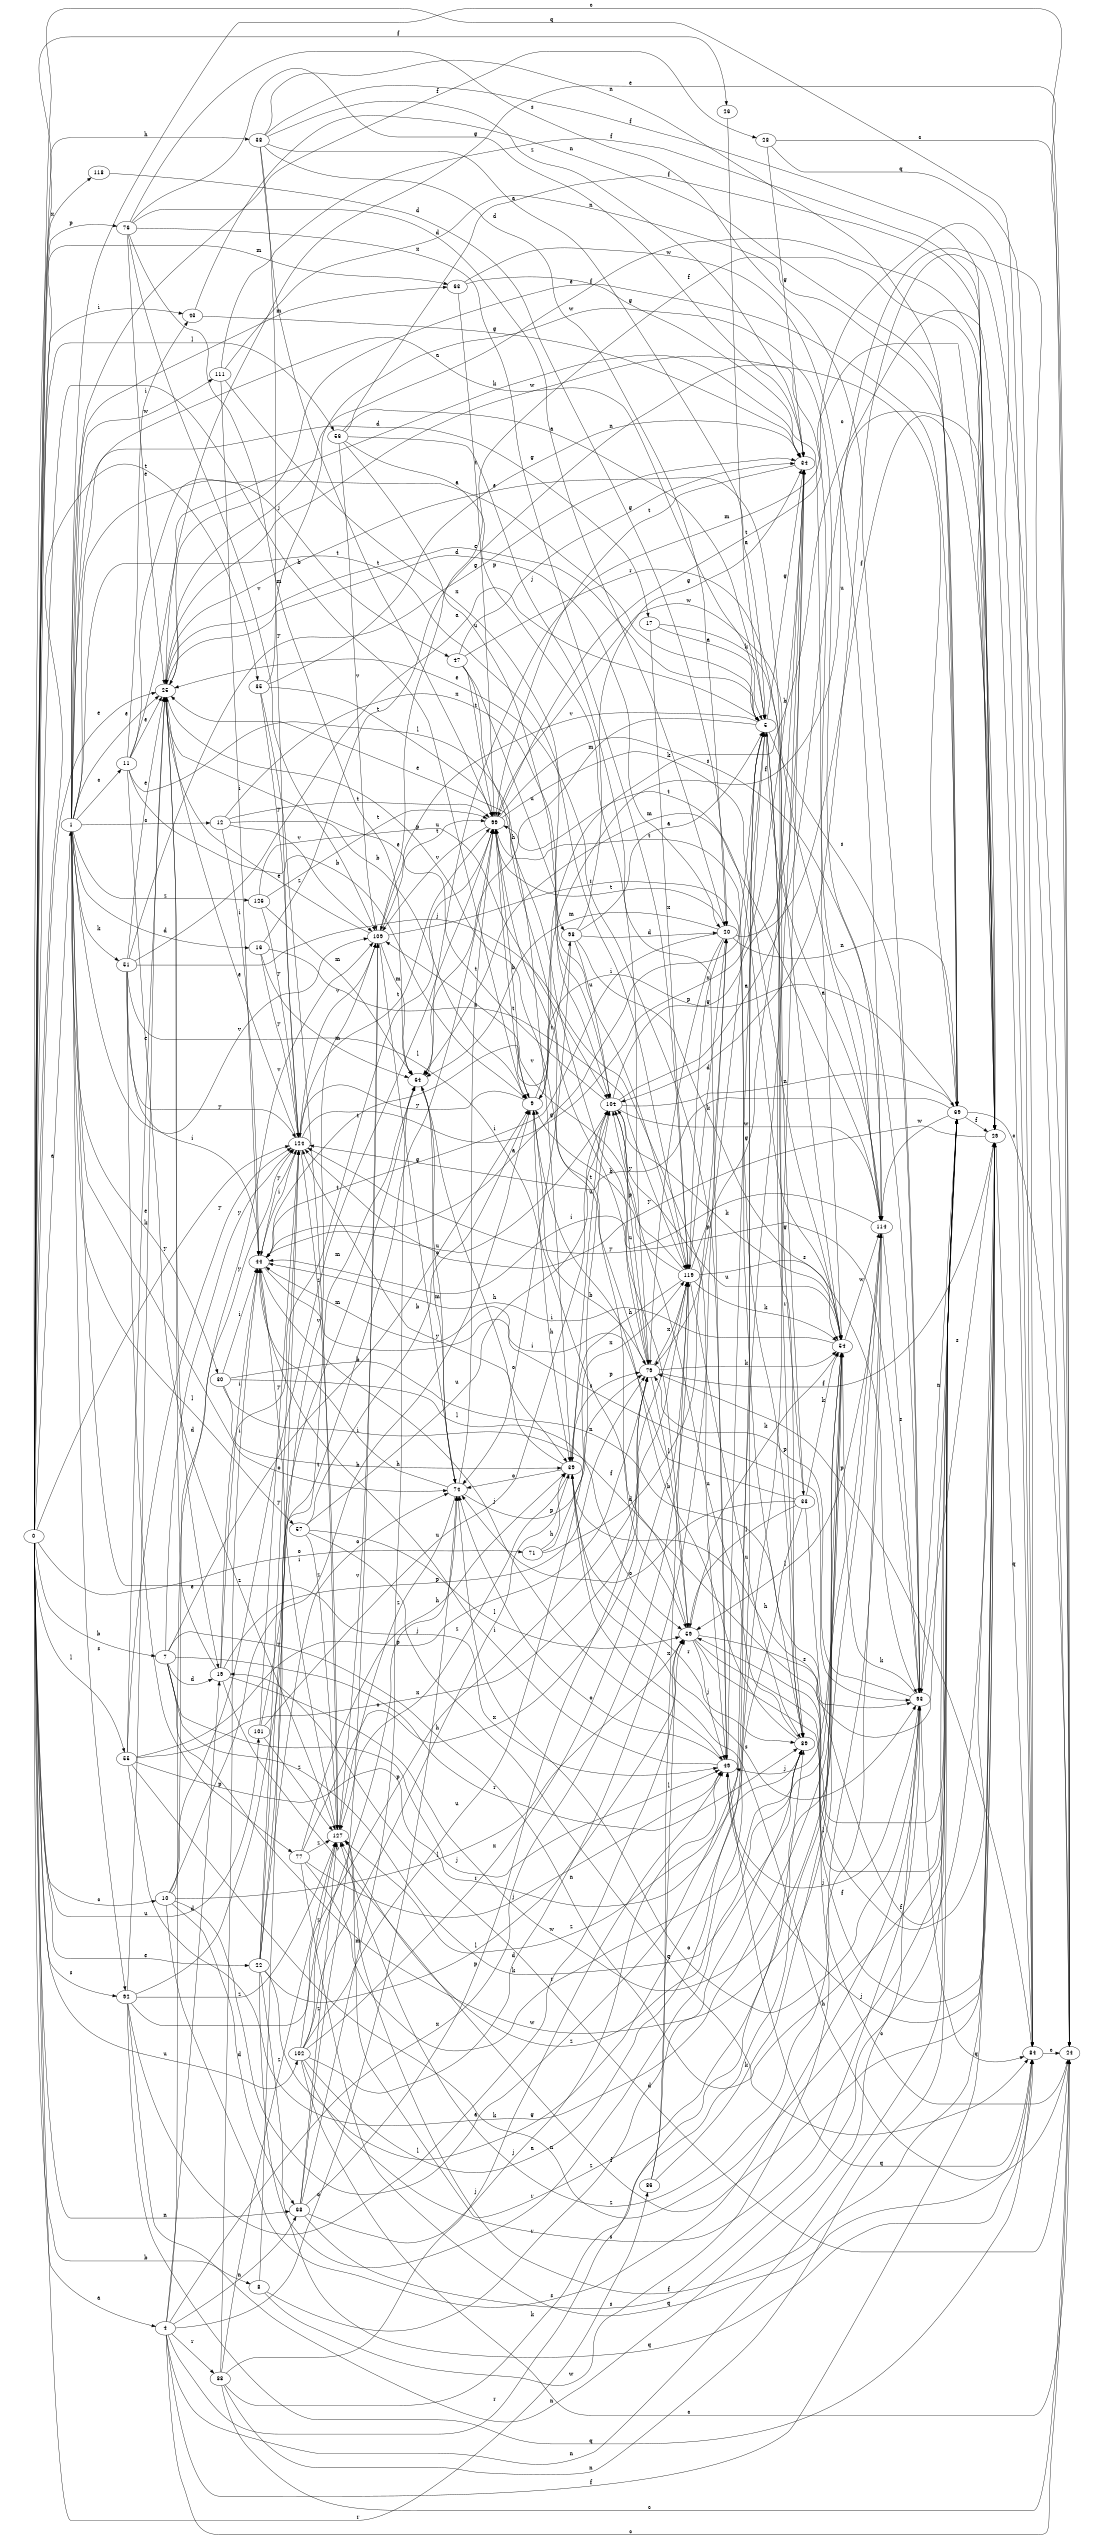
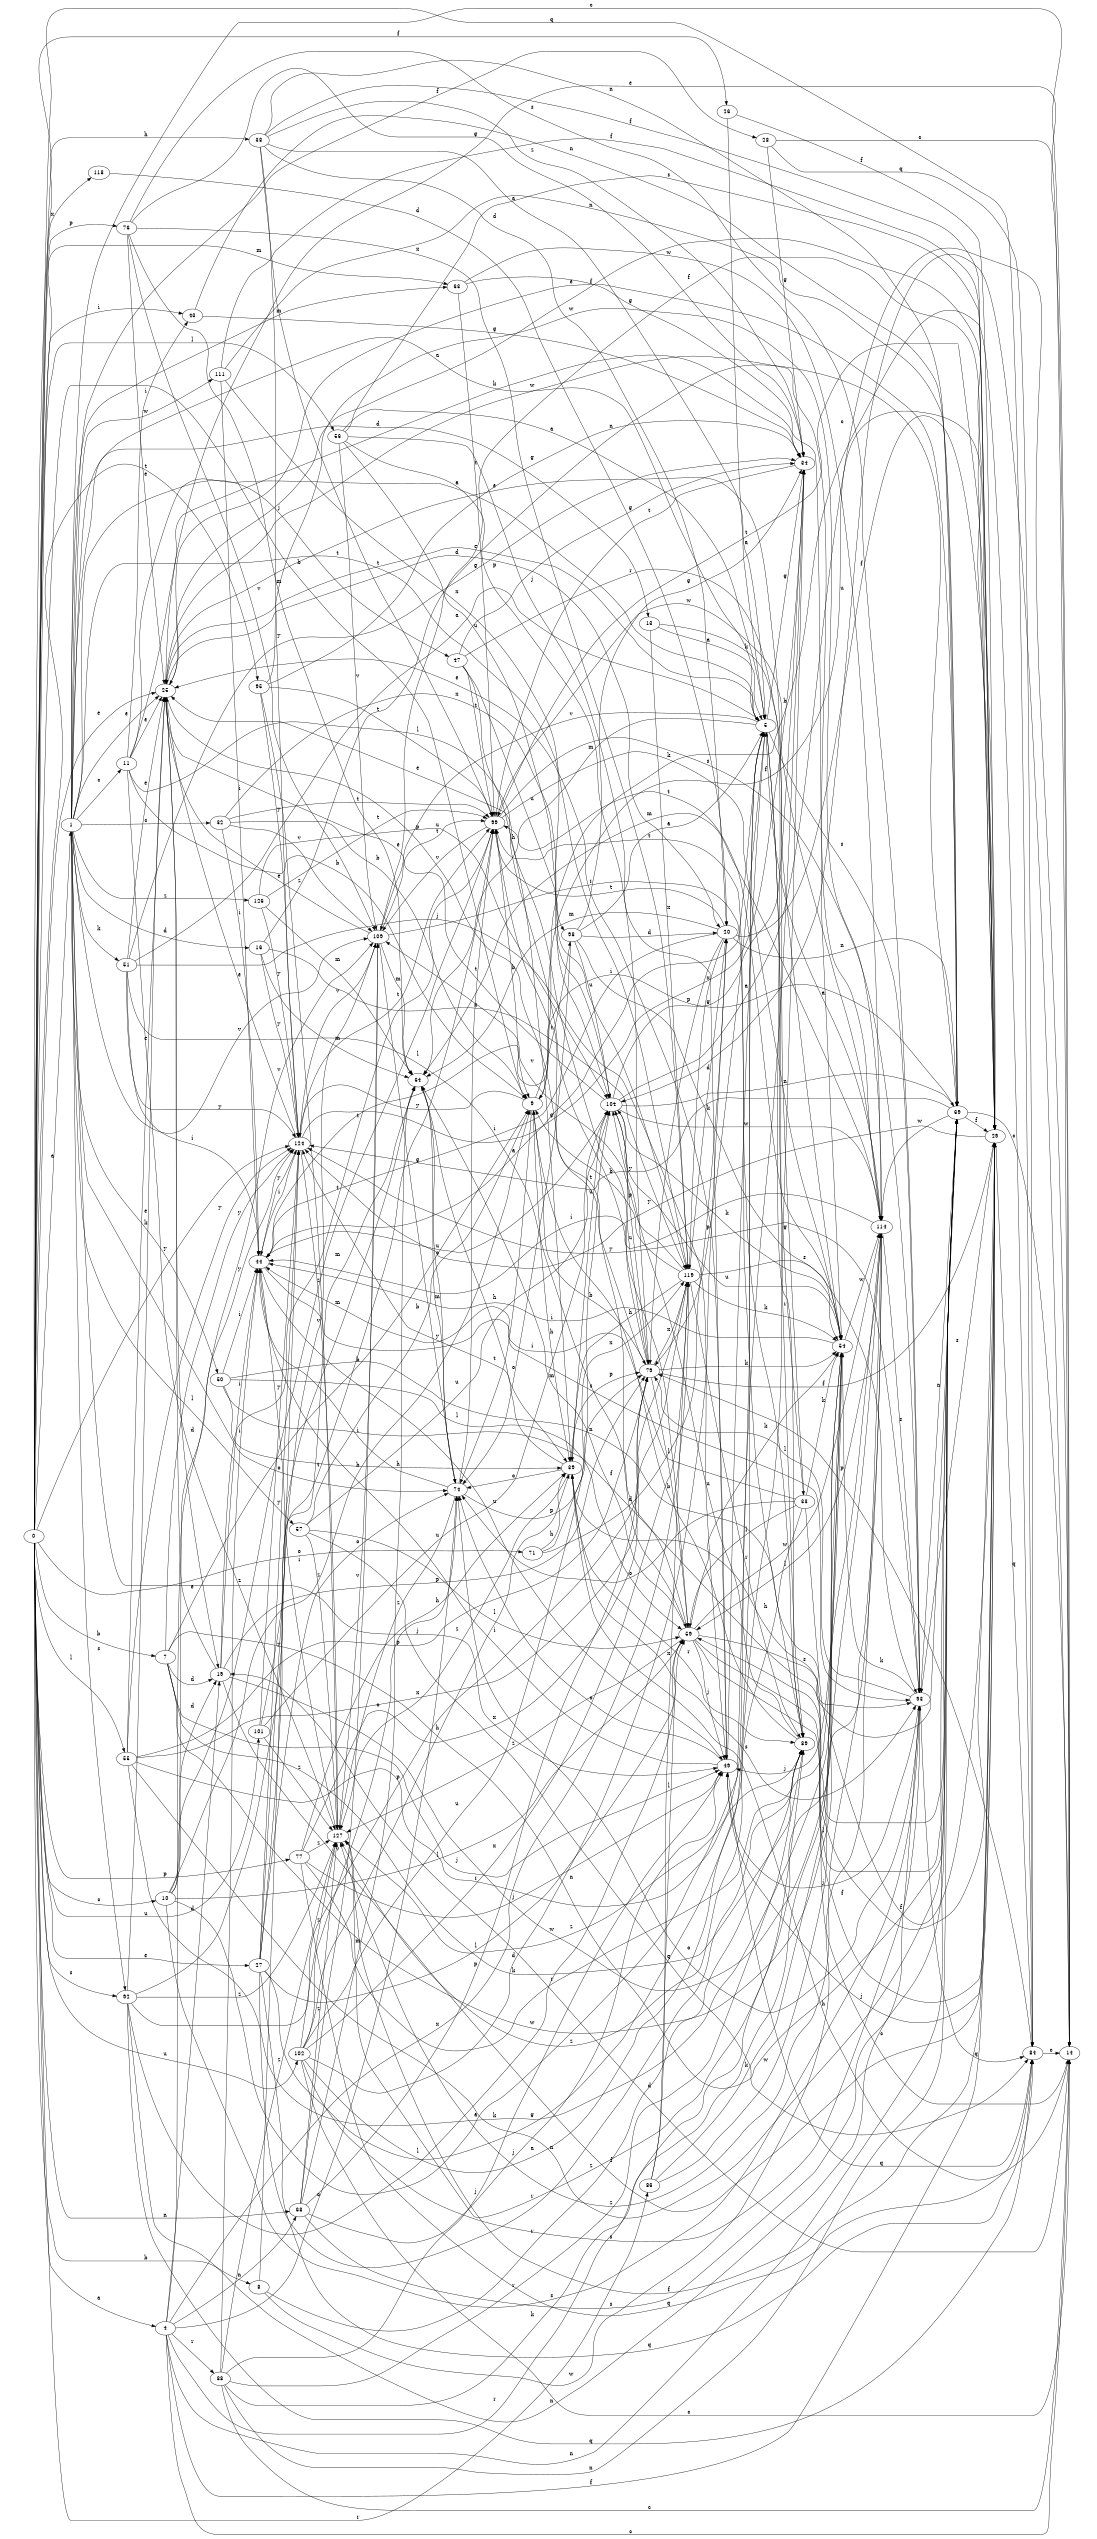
(669, 175) -> (669, 175)
(548, 419) -> none
none -> (989, 545)
(1008, 582) -> (550, 1380)
(650, 624) -> (650, 624)
(259, 687) -> (259, 687)
(220, 823) -> (220, 823)
(772, 959) -> none
(507, 966) -> (516, 1290)
(220, 1380) -> (220, 1380)
(785, 1450) -> (785, 1450)
(138, 1461) -> (49, 1822)
none -> (826, 1480)
(495, 1502) -> (495, 1502)
(747, 1557) -> (747, 1557)
none -> (834, 1734)
none -> (513, 1748)
(479, 1788) -> (627, 2177)
(259, 1966) -> (259, 1966)
(236, 2049) -> (183, 1759)
(1070, 2053) -> (1070, 2053)
